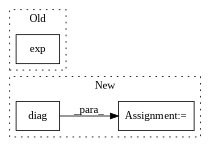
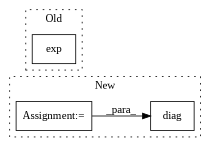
(85, 116) -> (117, 116)
